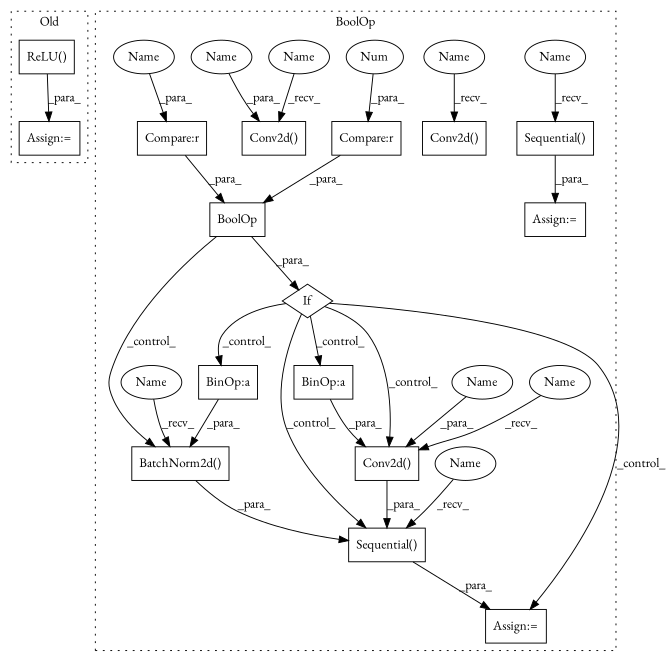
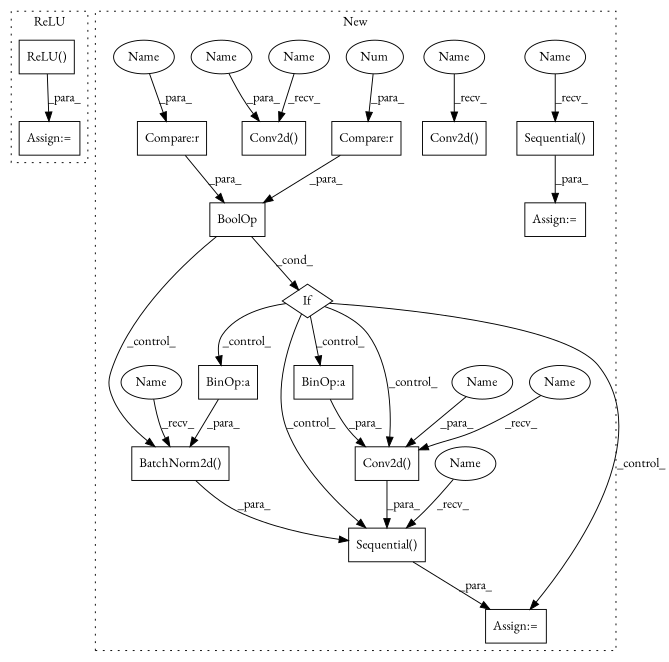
(50, 22) -> (50, 22)
(356, 22) -> (356, 22)
(293, 260) -> (294, 260)
